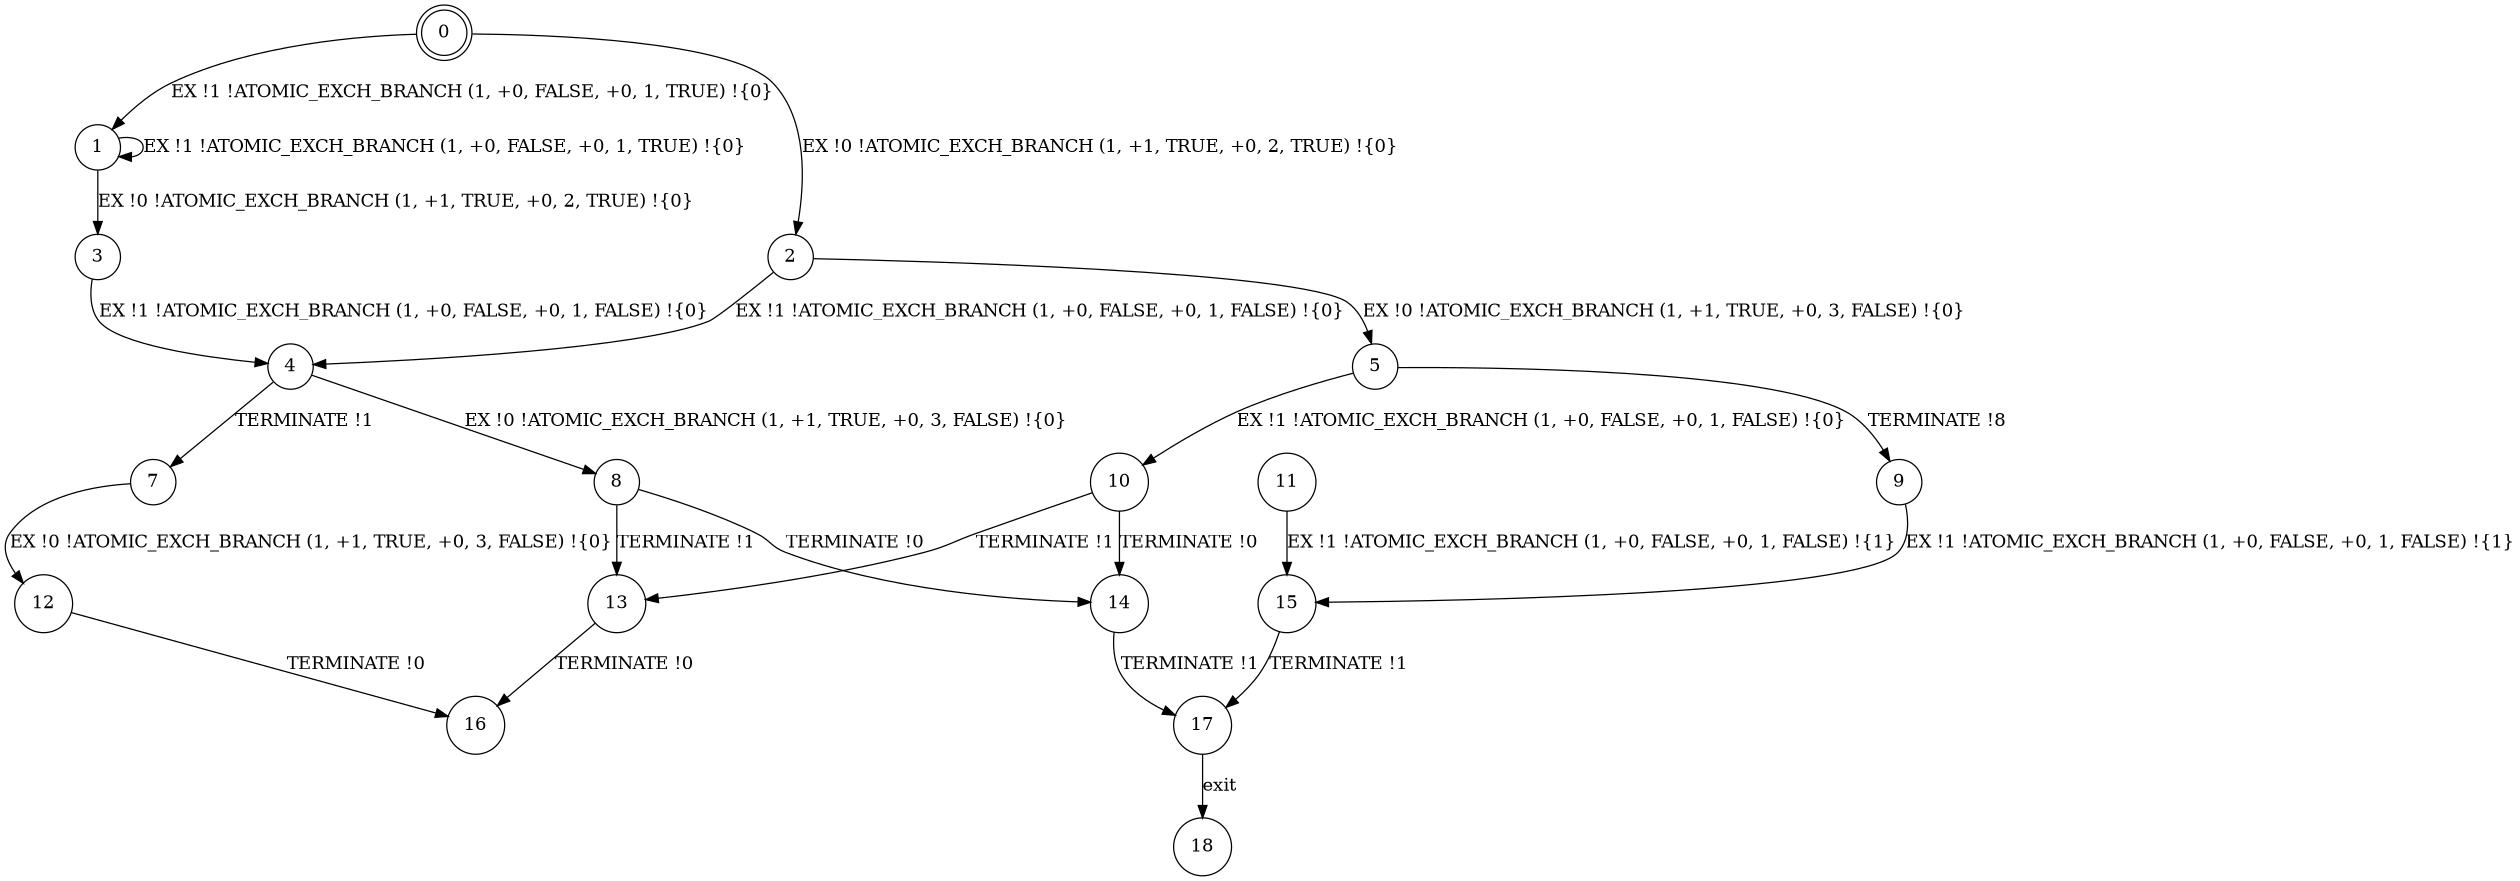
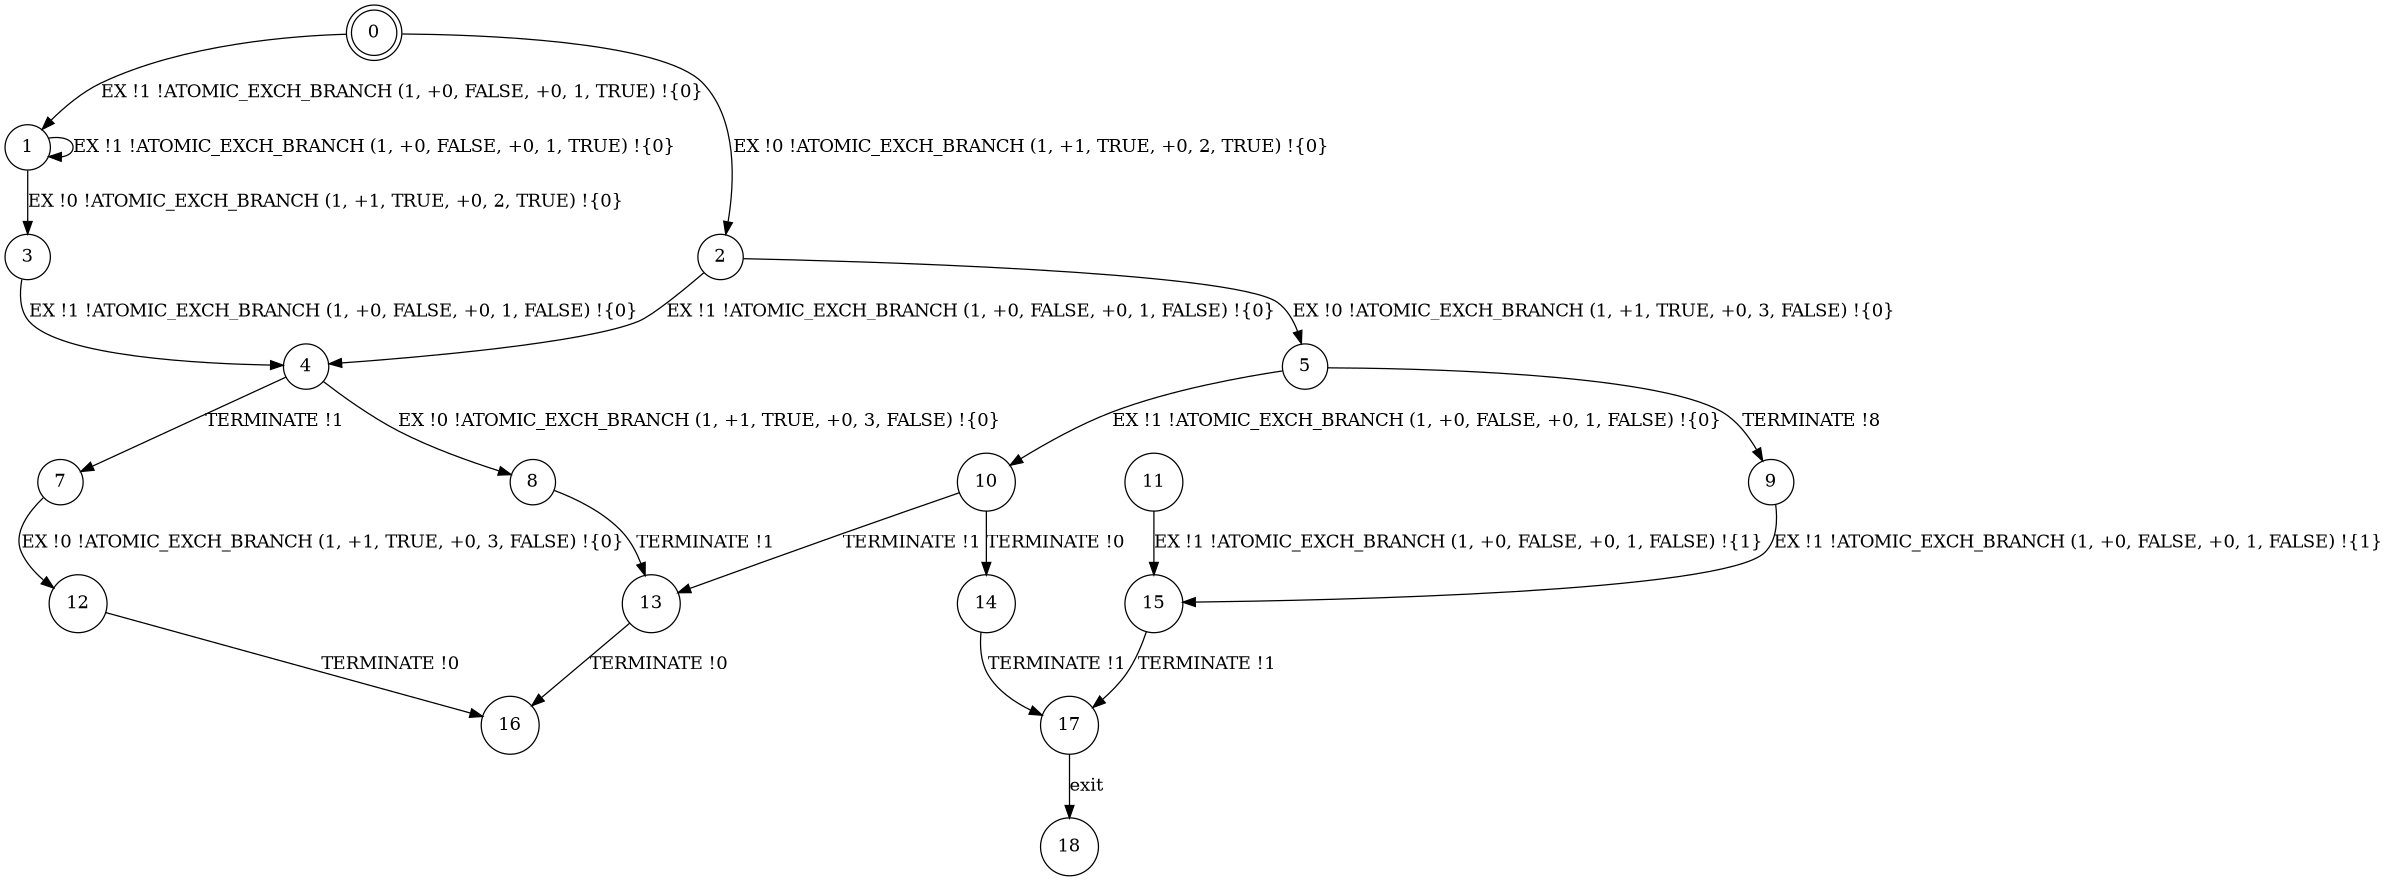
(862, 575) -> none
